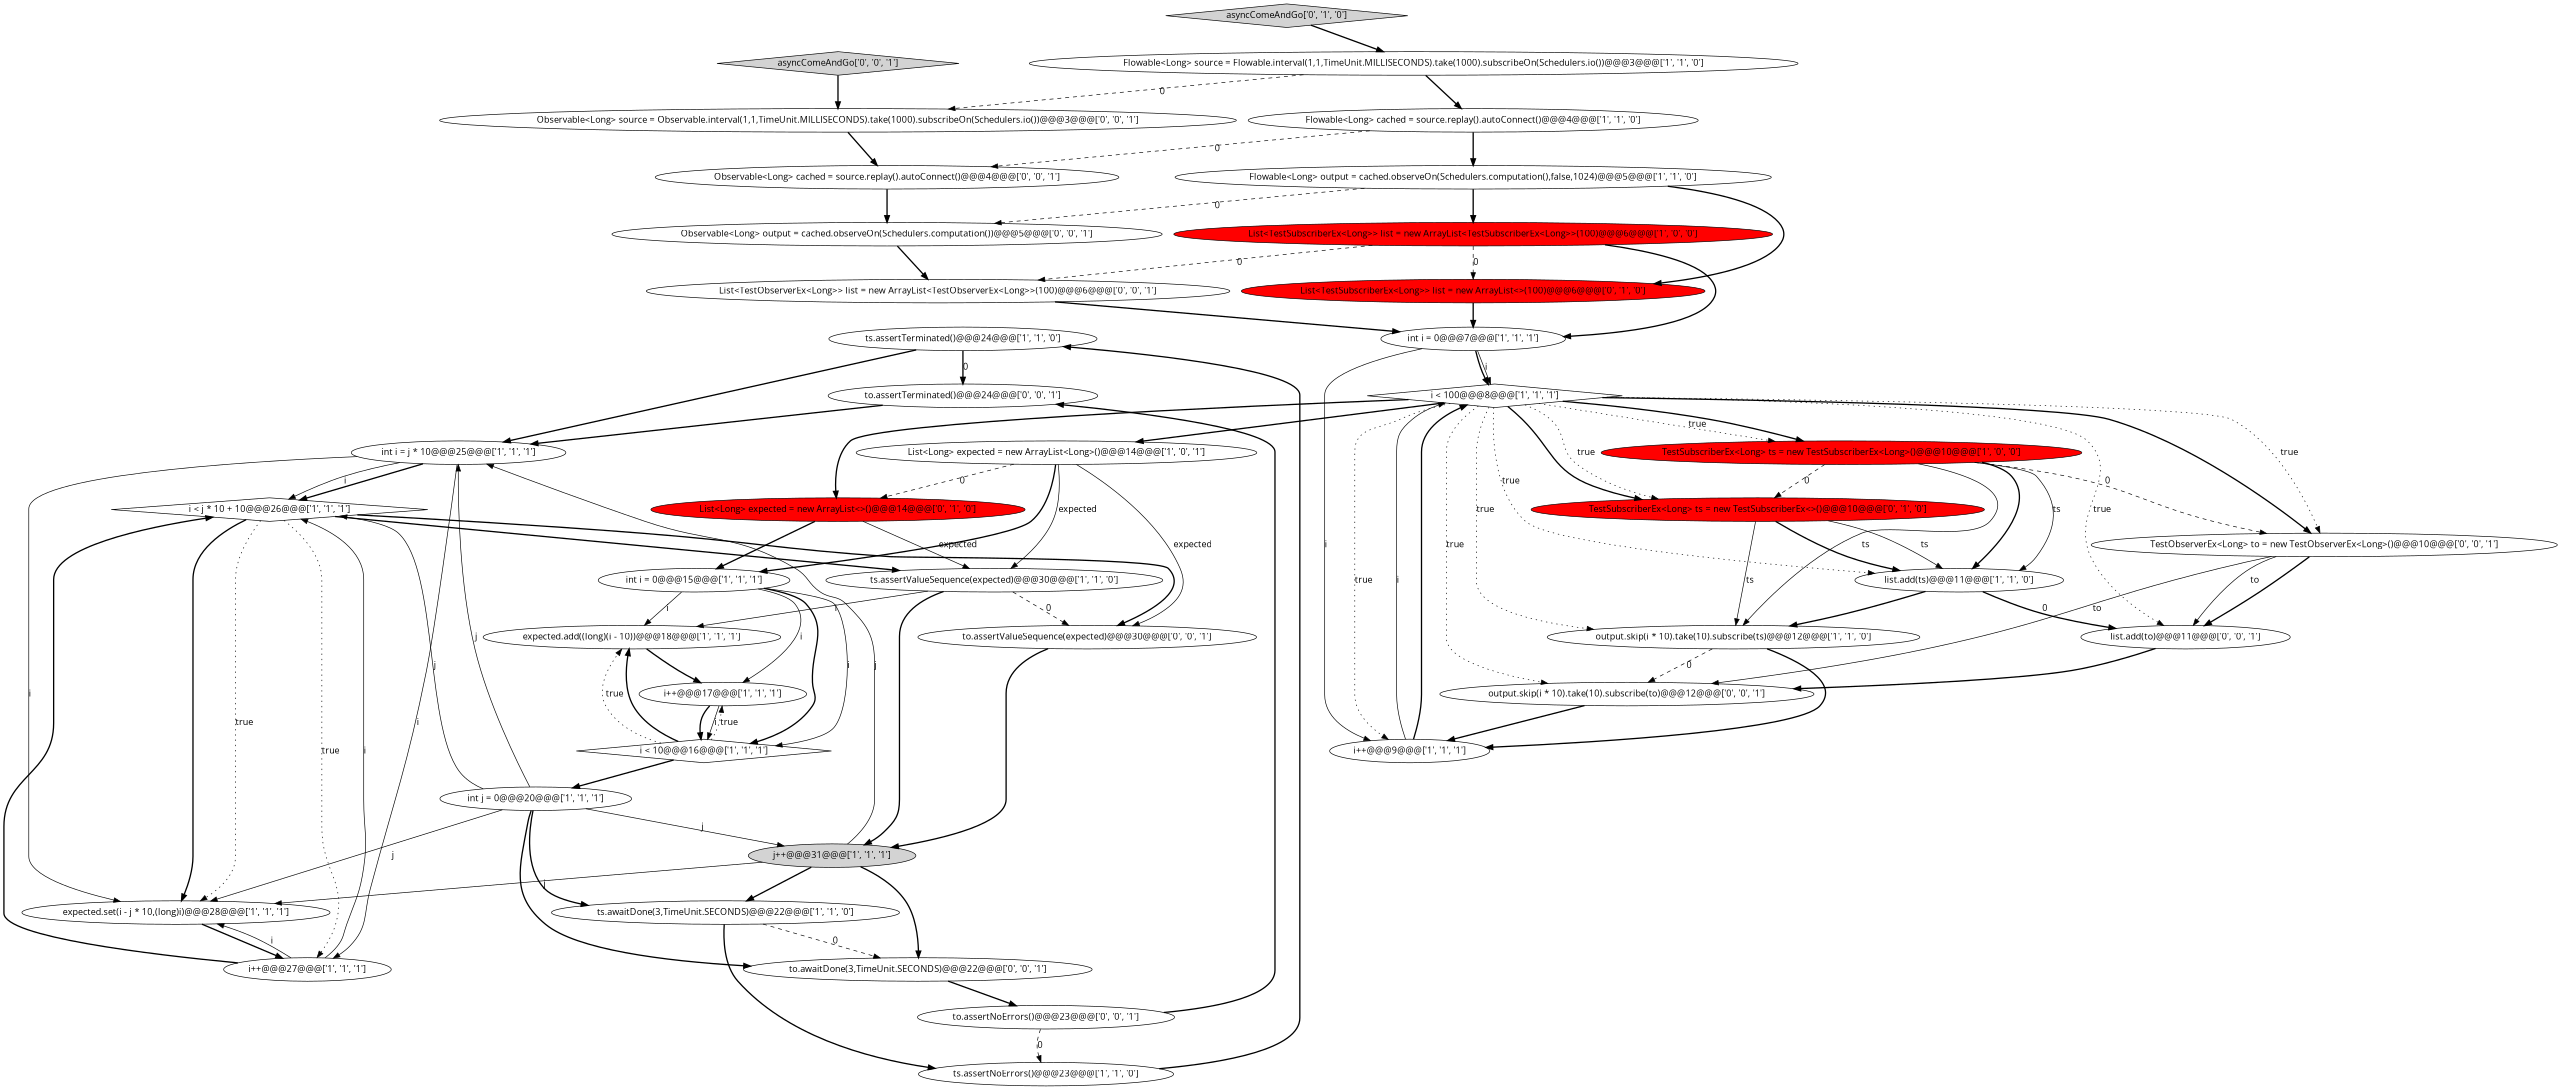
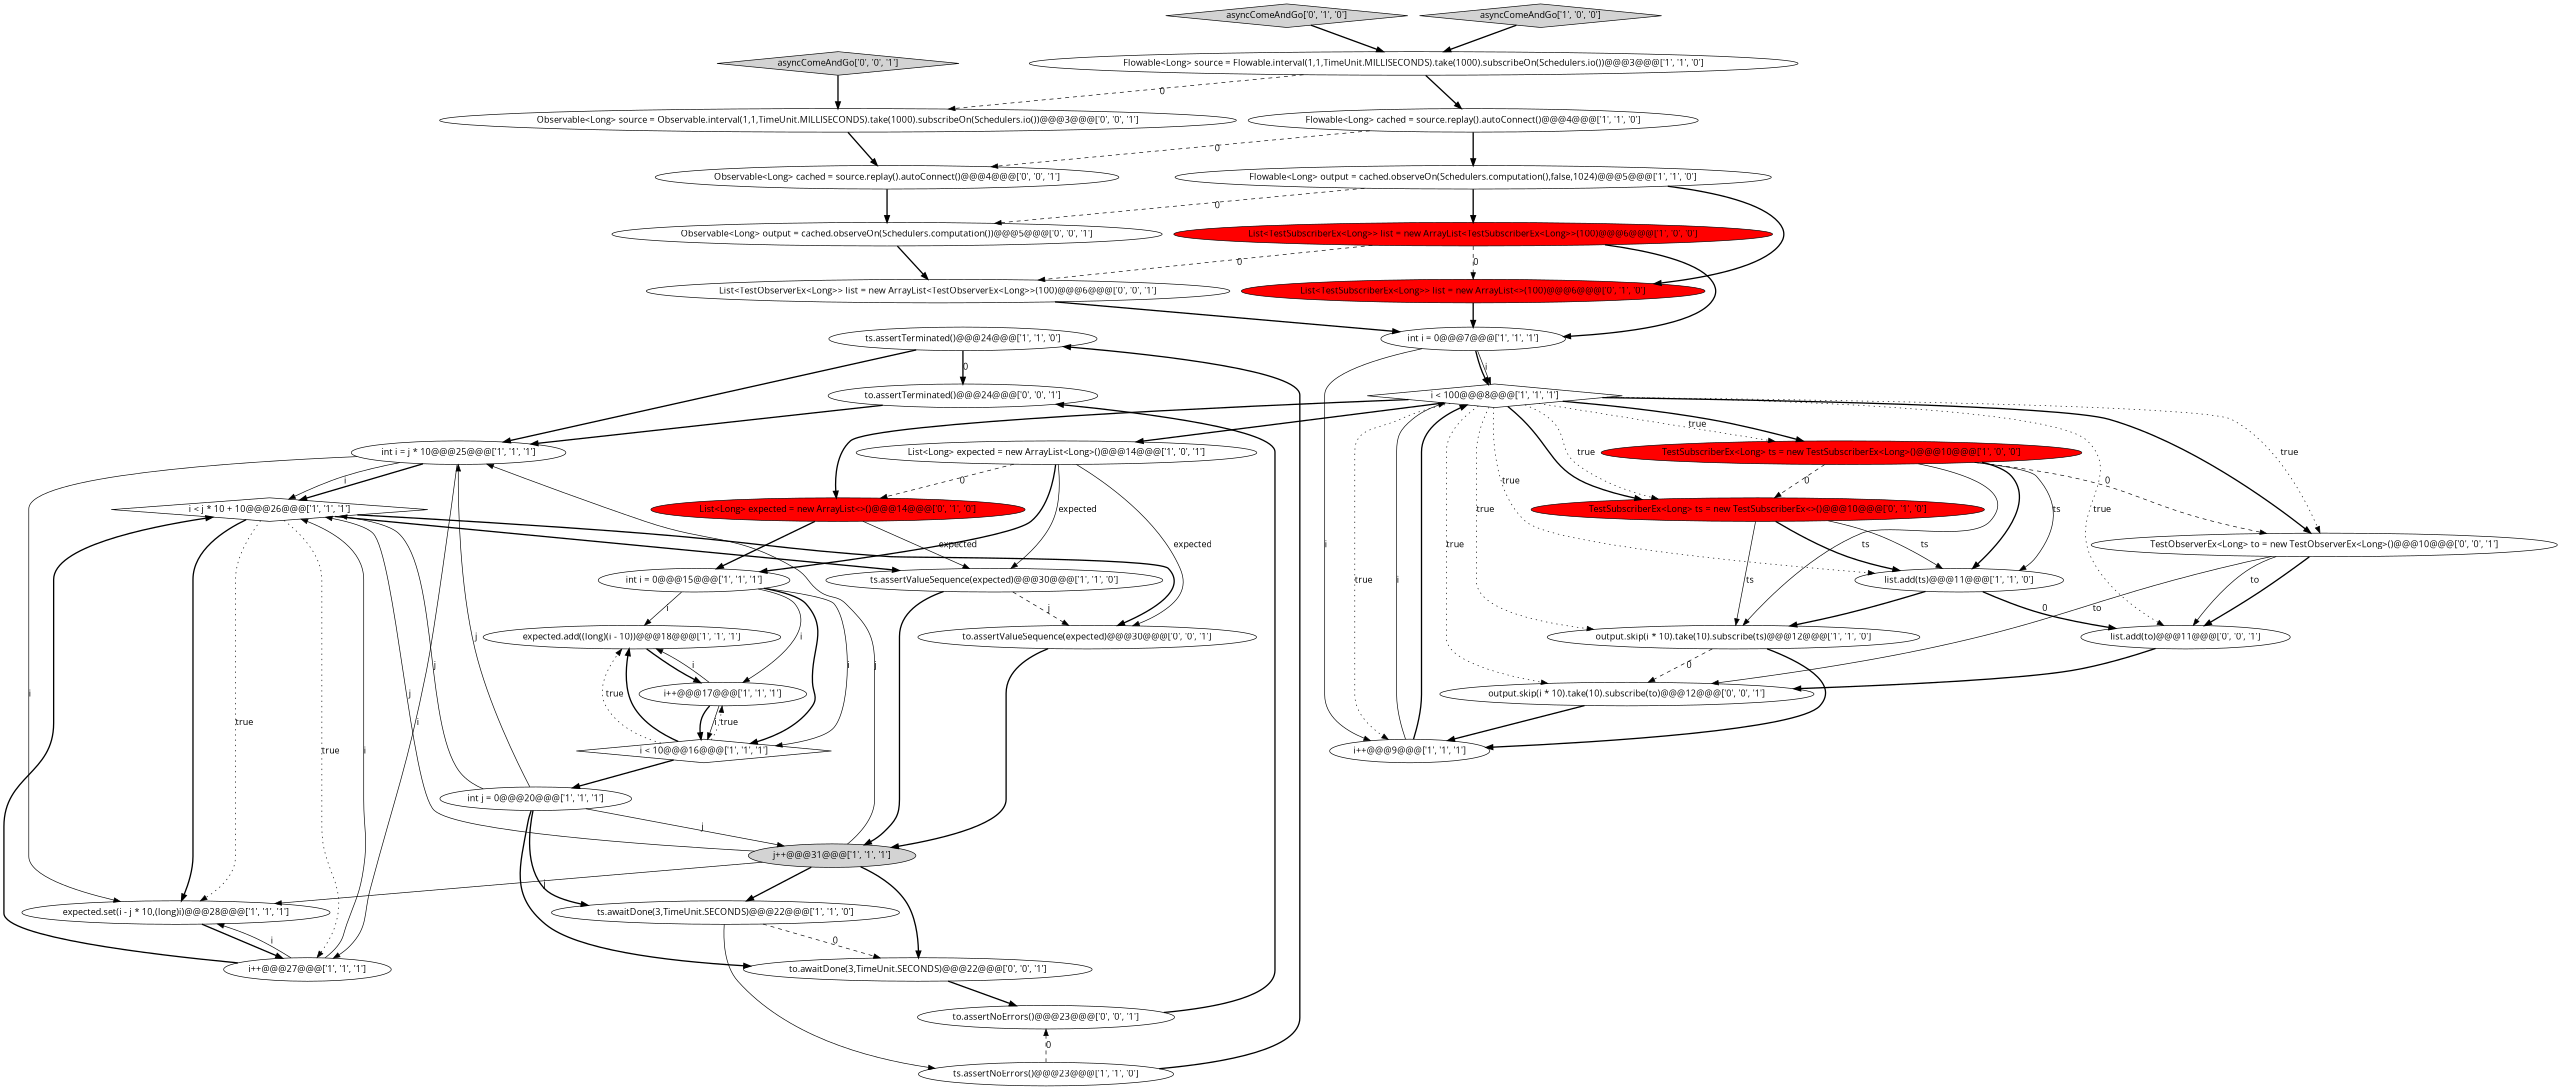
none -> (1541, 16)
(816, 608) -> (686, 666)
(1049, 609) -> (1049, 609)
none -> (433, 808)
(360, 854) -> none
(799, 1027) -> (799, 1027)
(1037, 1043) -> (1046, 1049)
